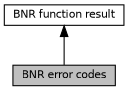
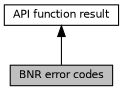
(64, 15) -> (61, 15)
